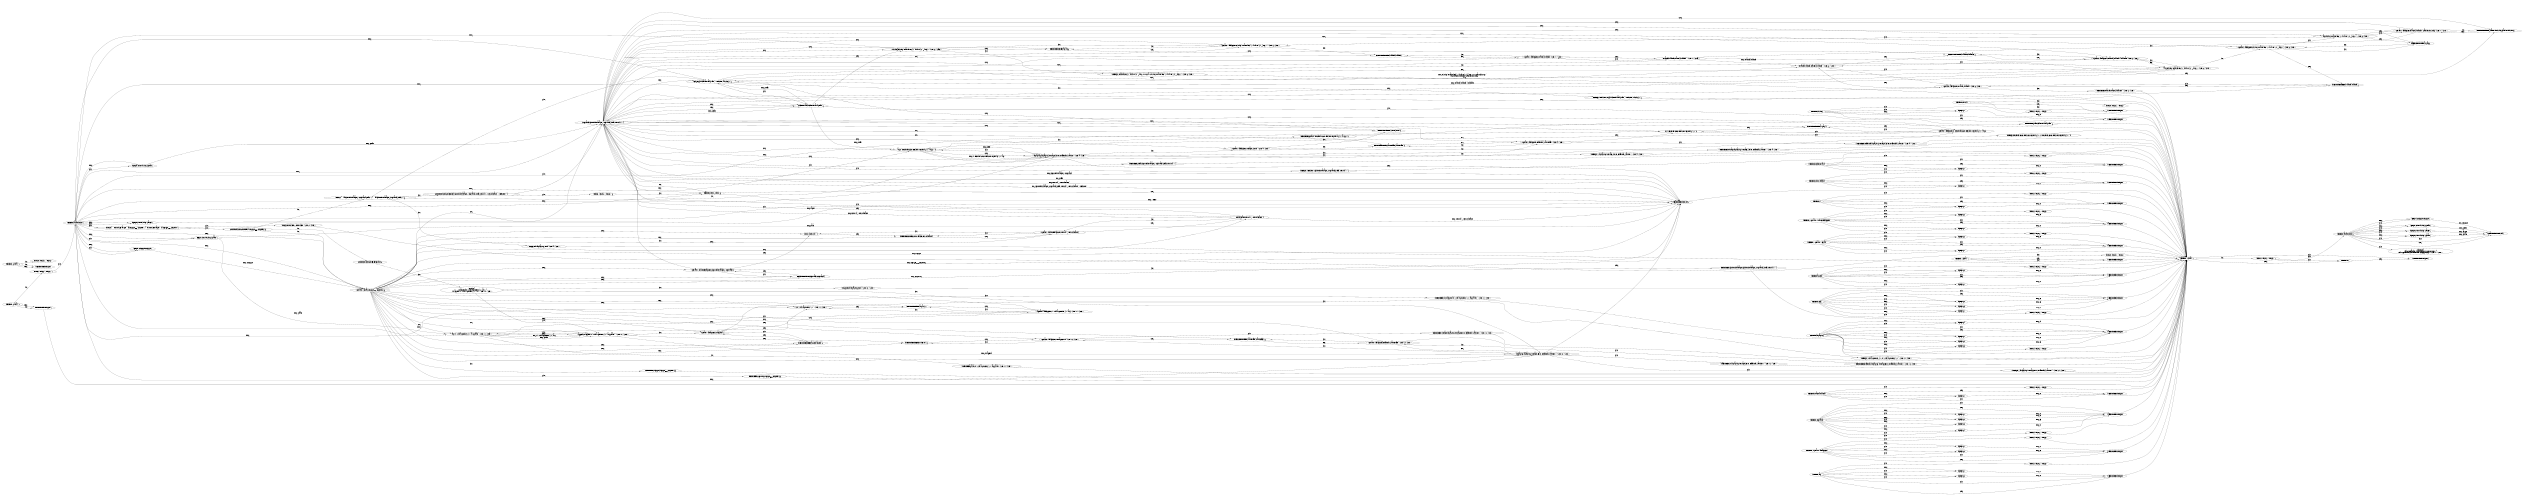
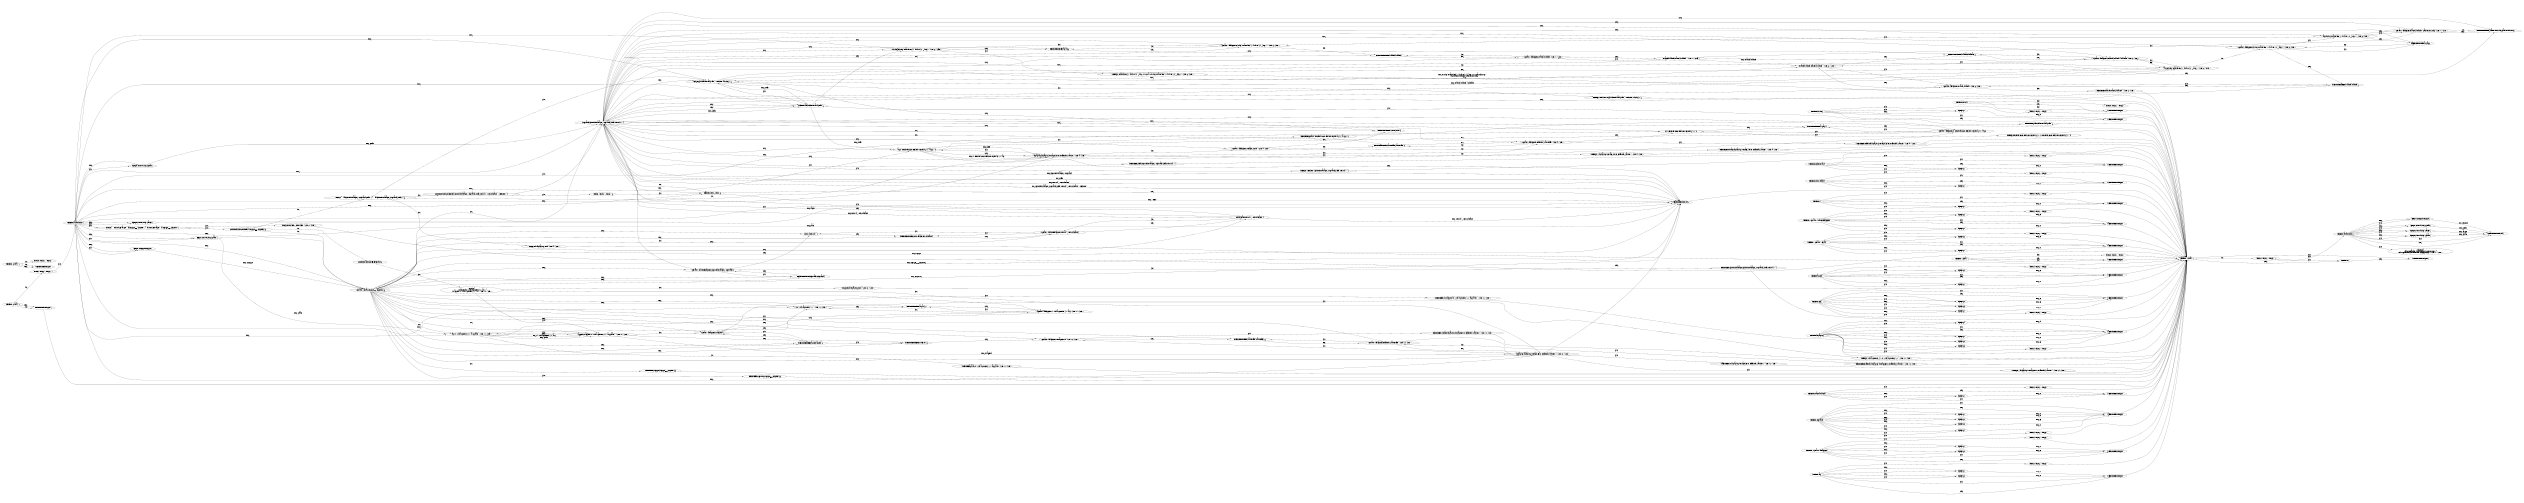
(989, 344) -> (864, 343)
